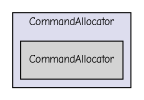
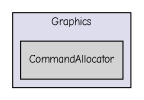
(72, 23) -> (72, 23)
